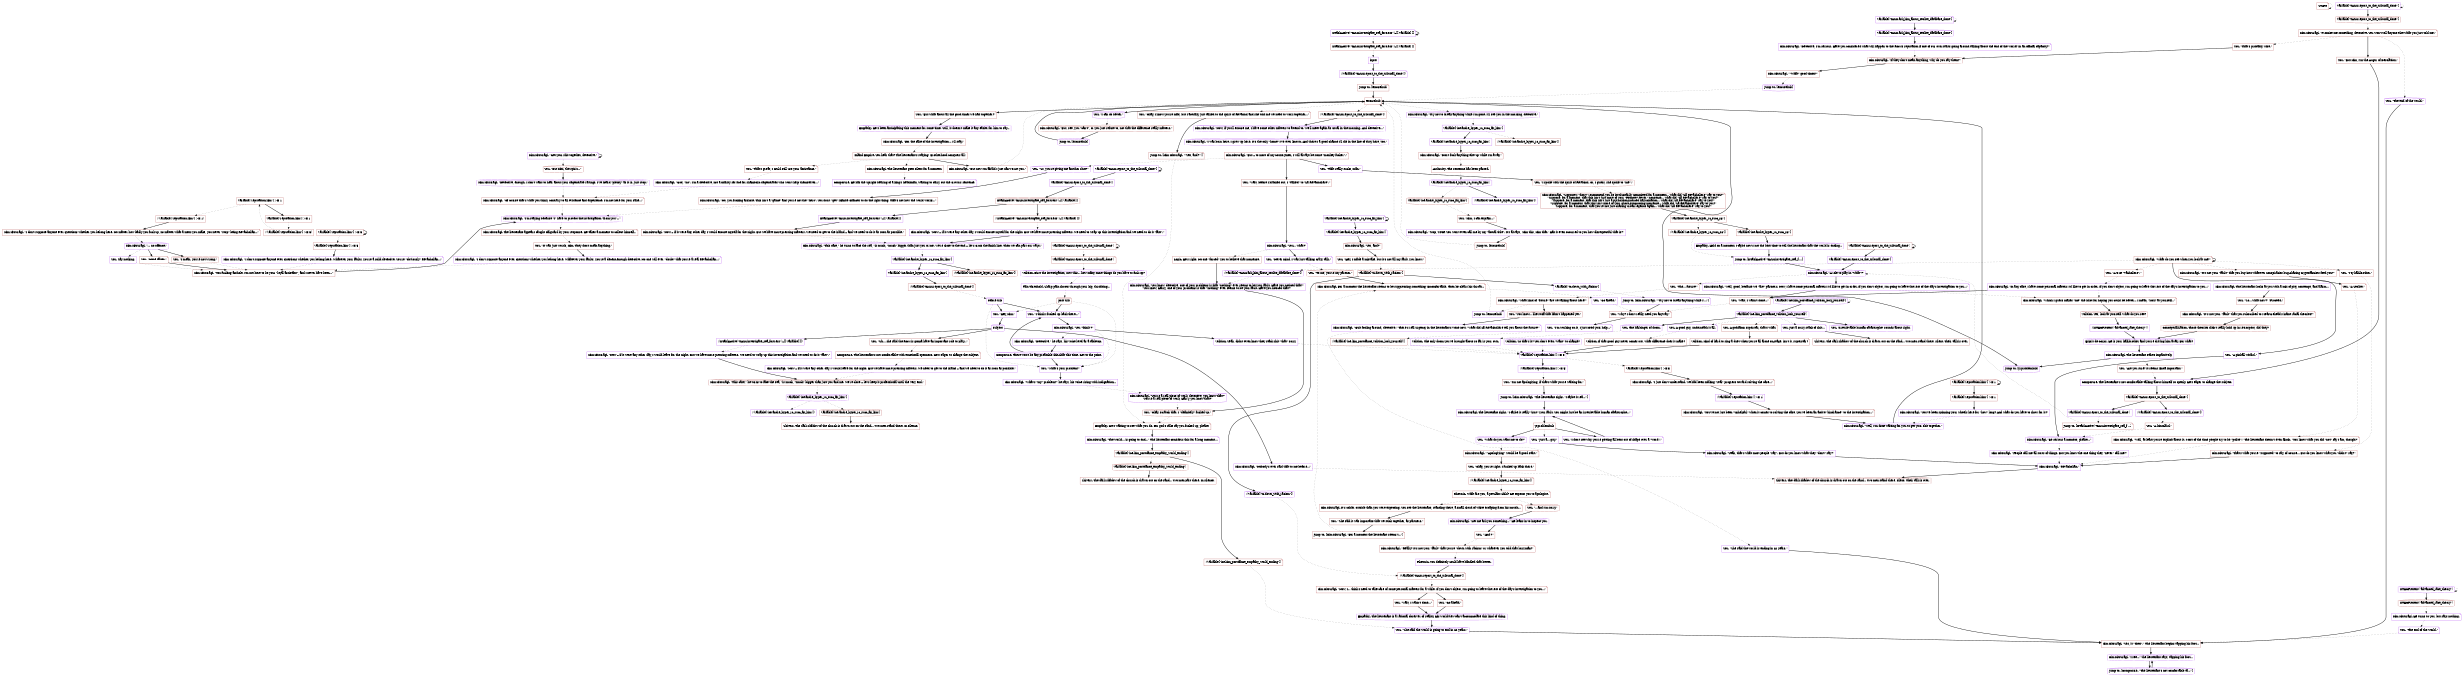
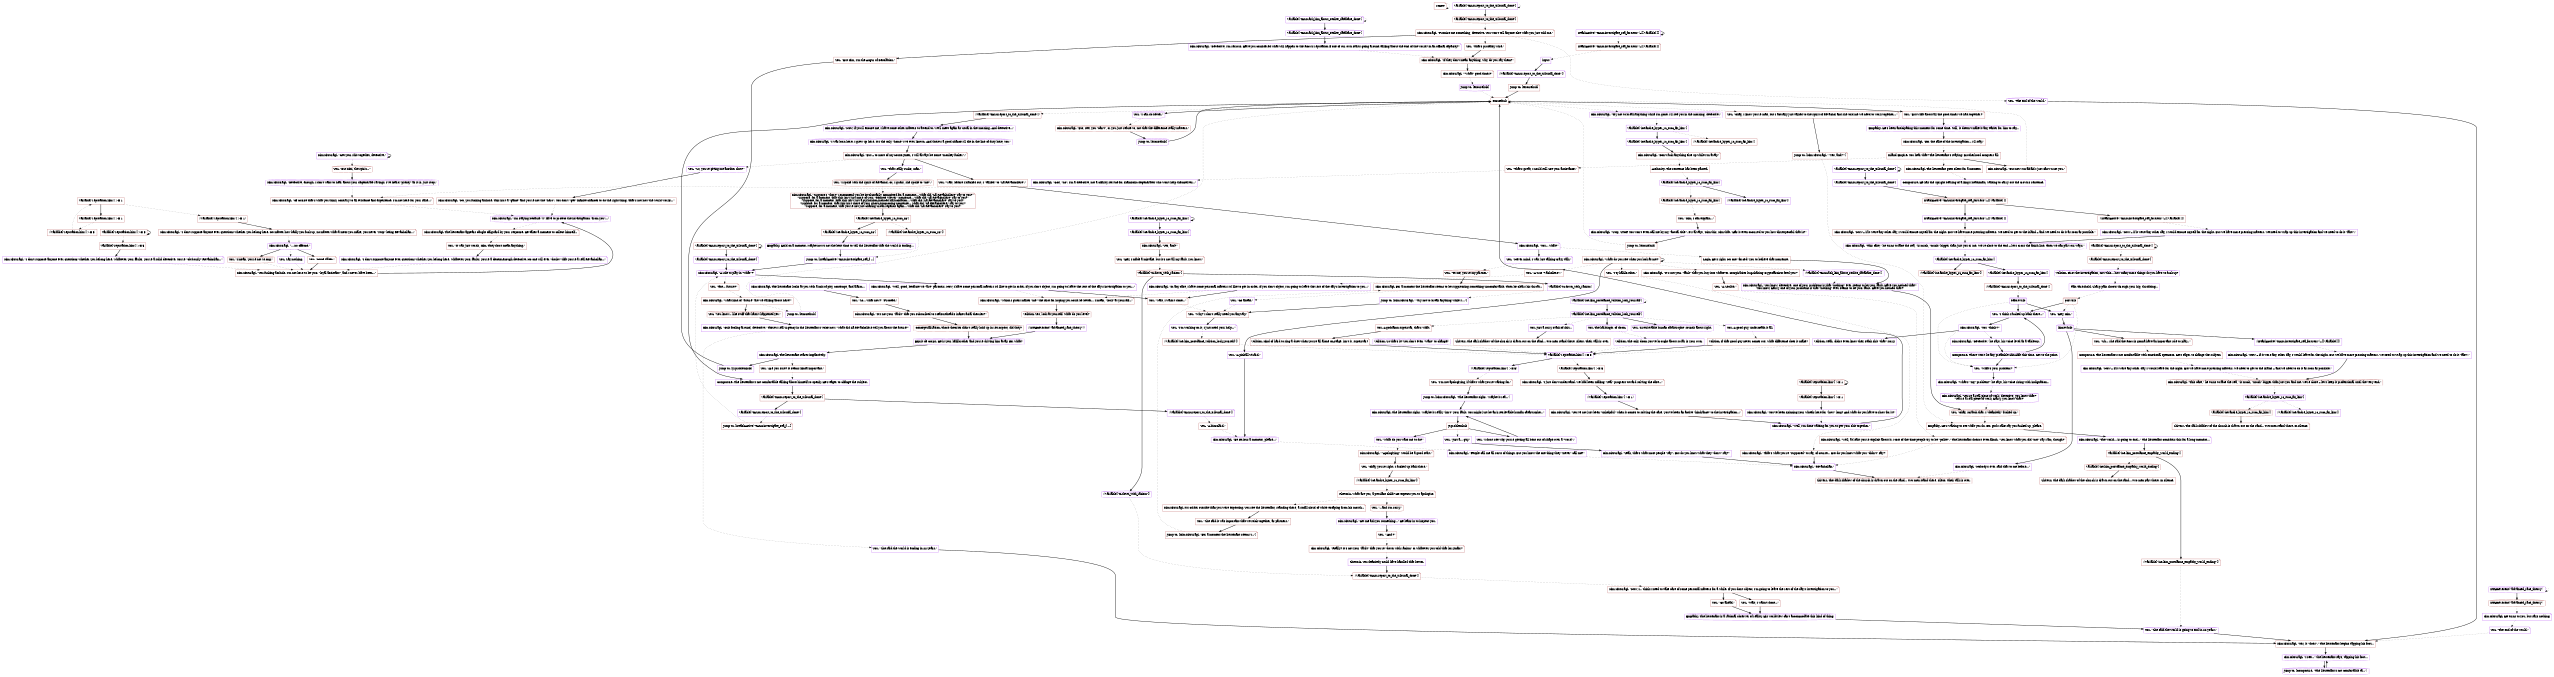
(1694, 211) -> (967, 112)
(2114, 314) -> (1056, 314)
(998, 328) -> (2065, 328)
(2022, 369) -> (736, 369)
